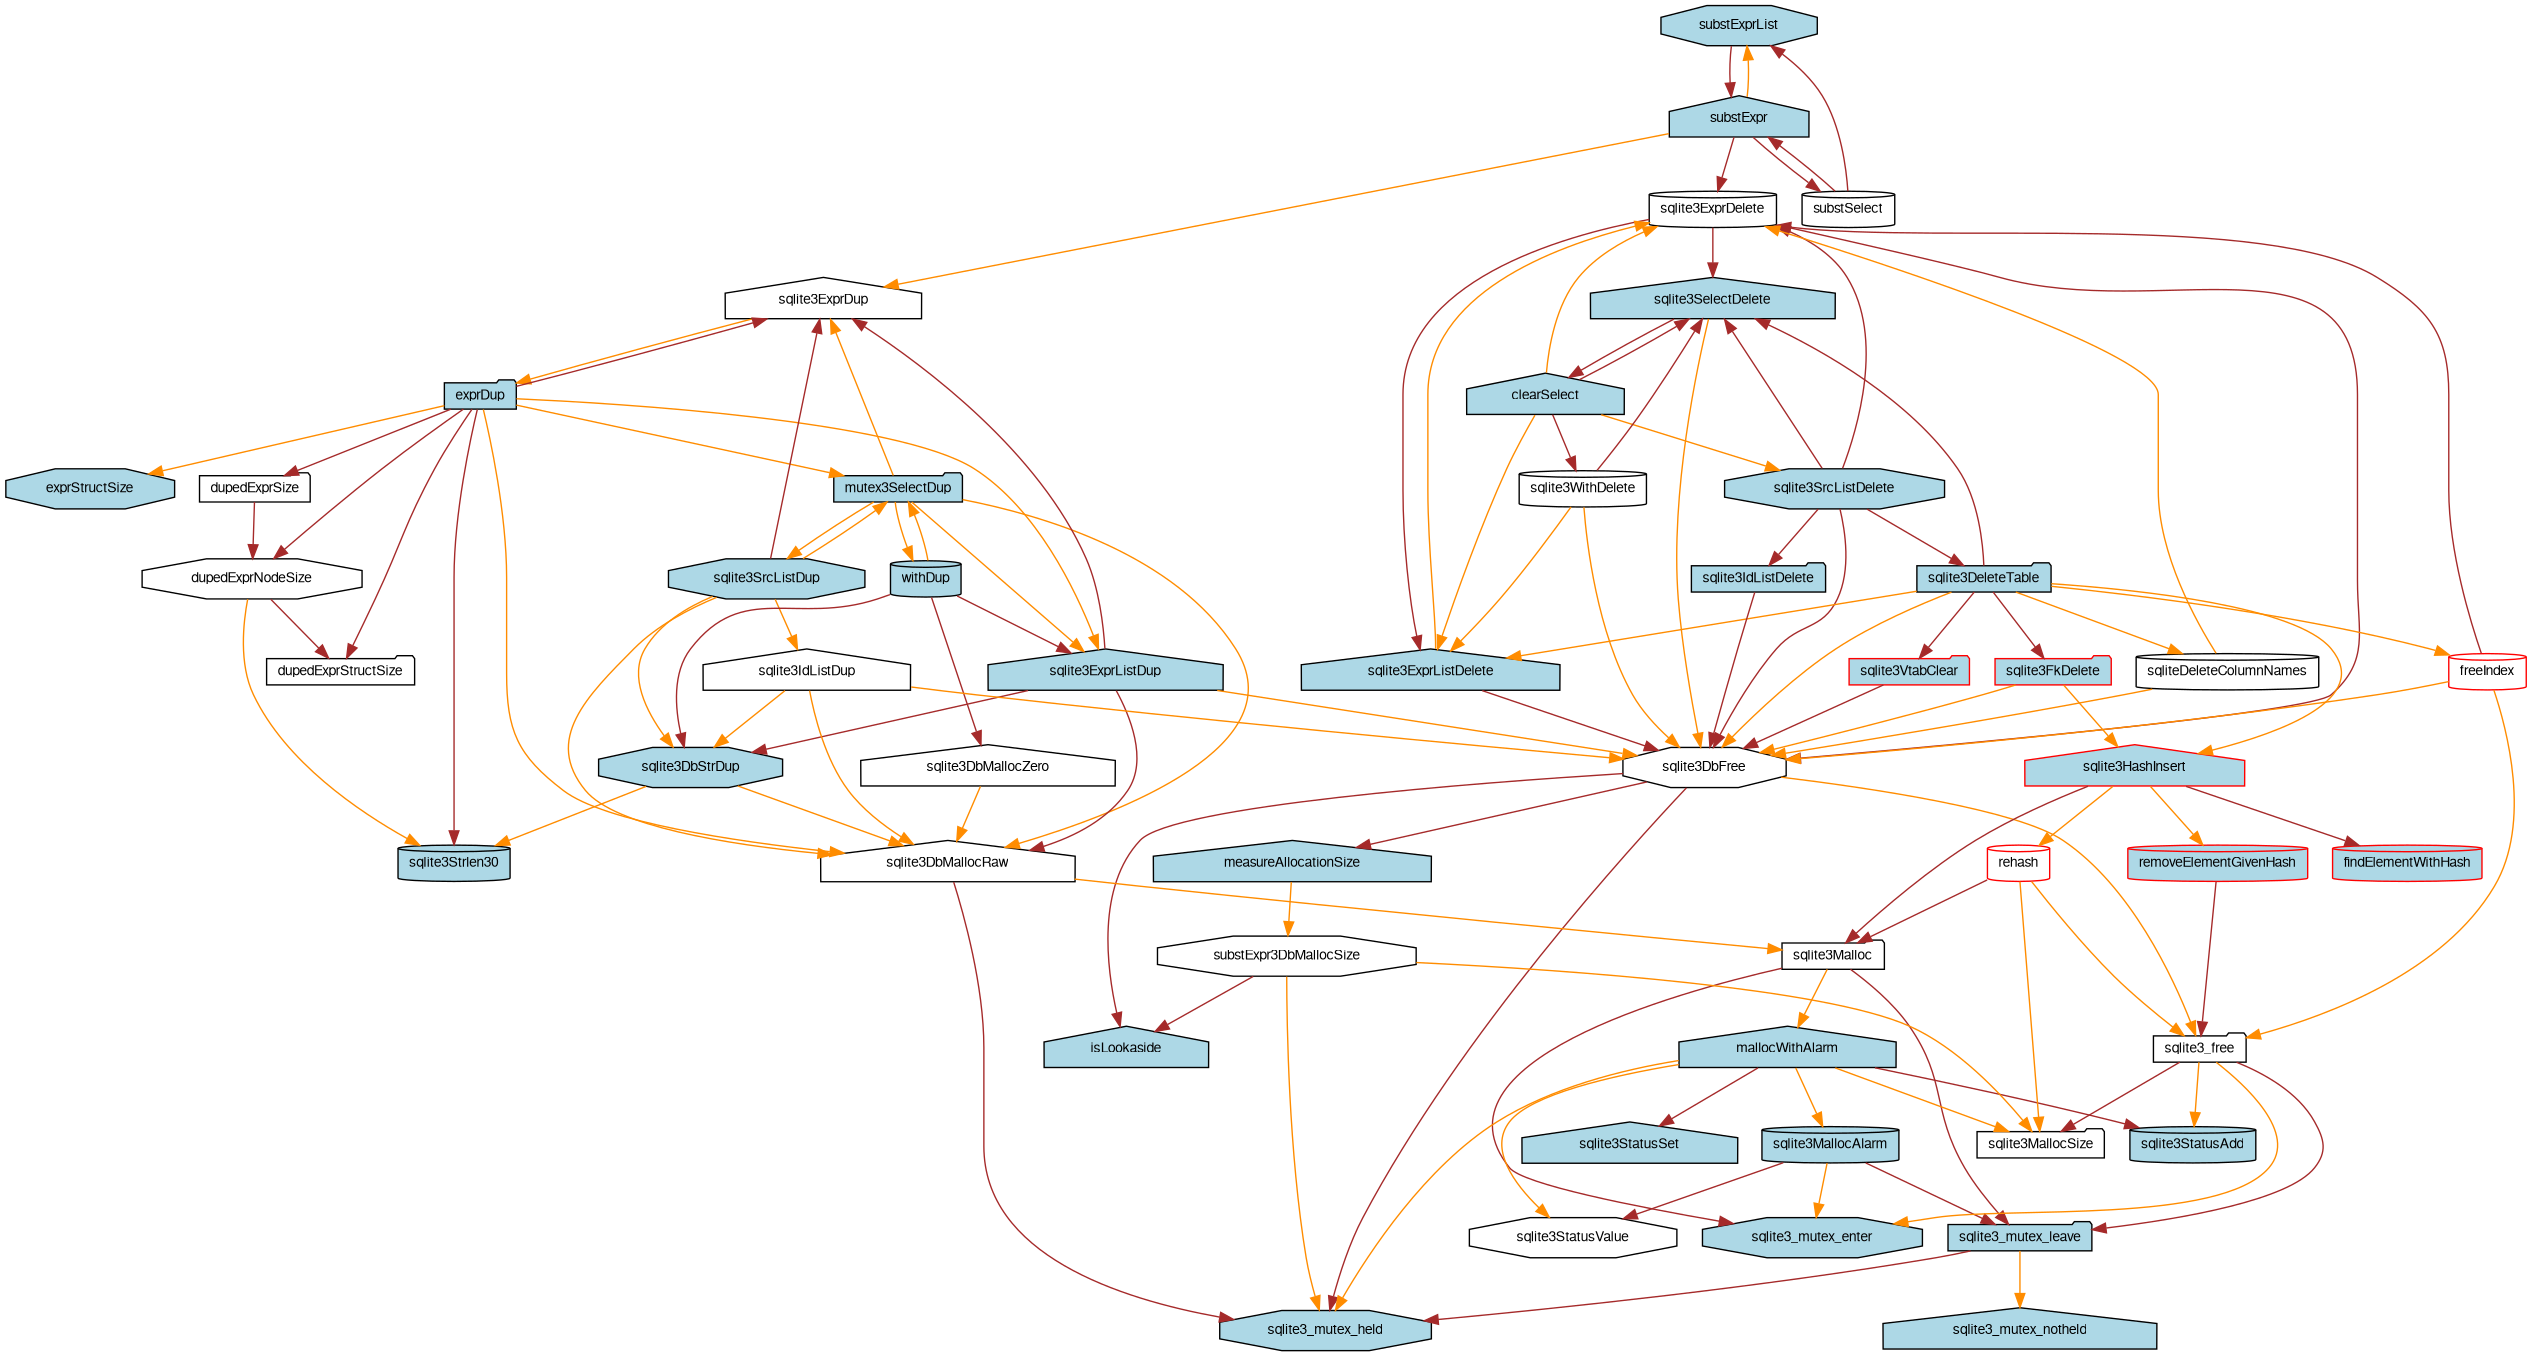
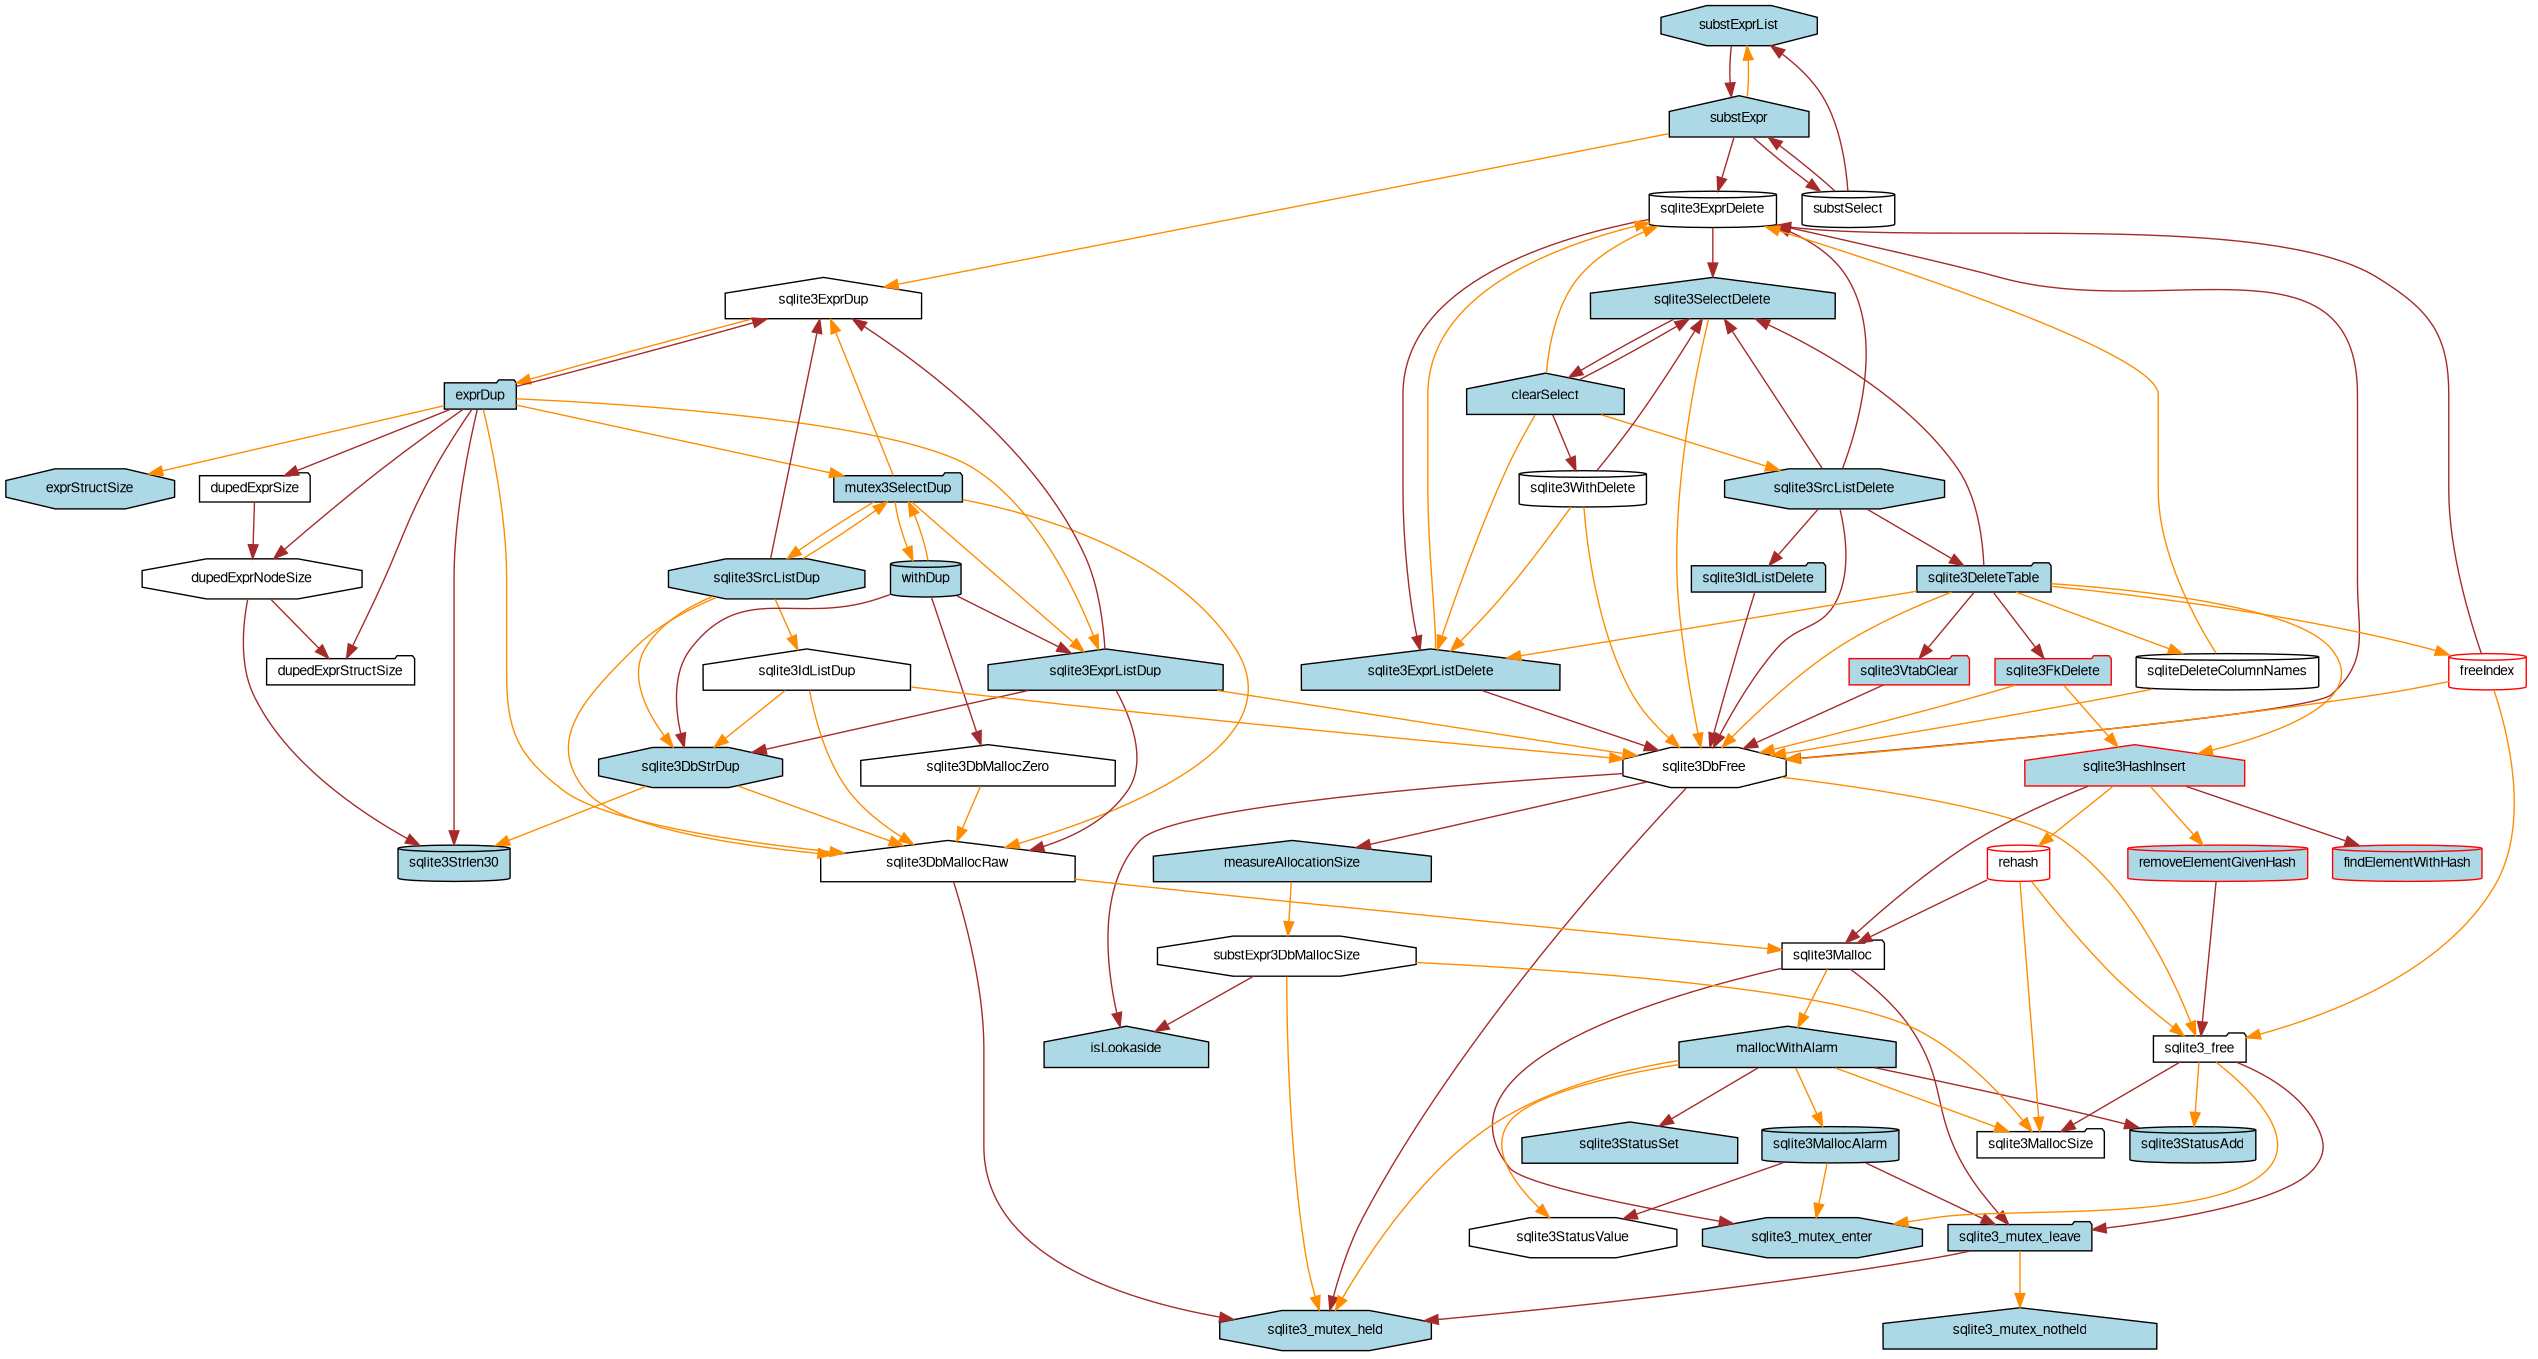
(285, 743) -> (285, 743)
